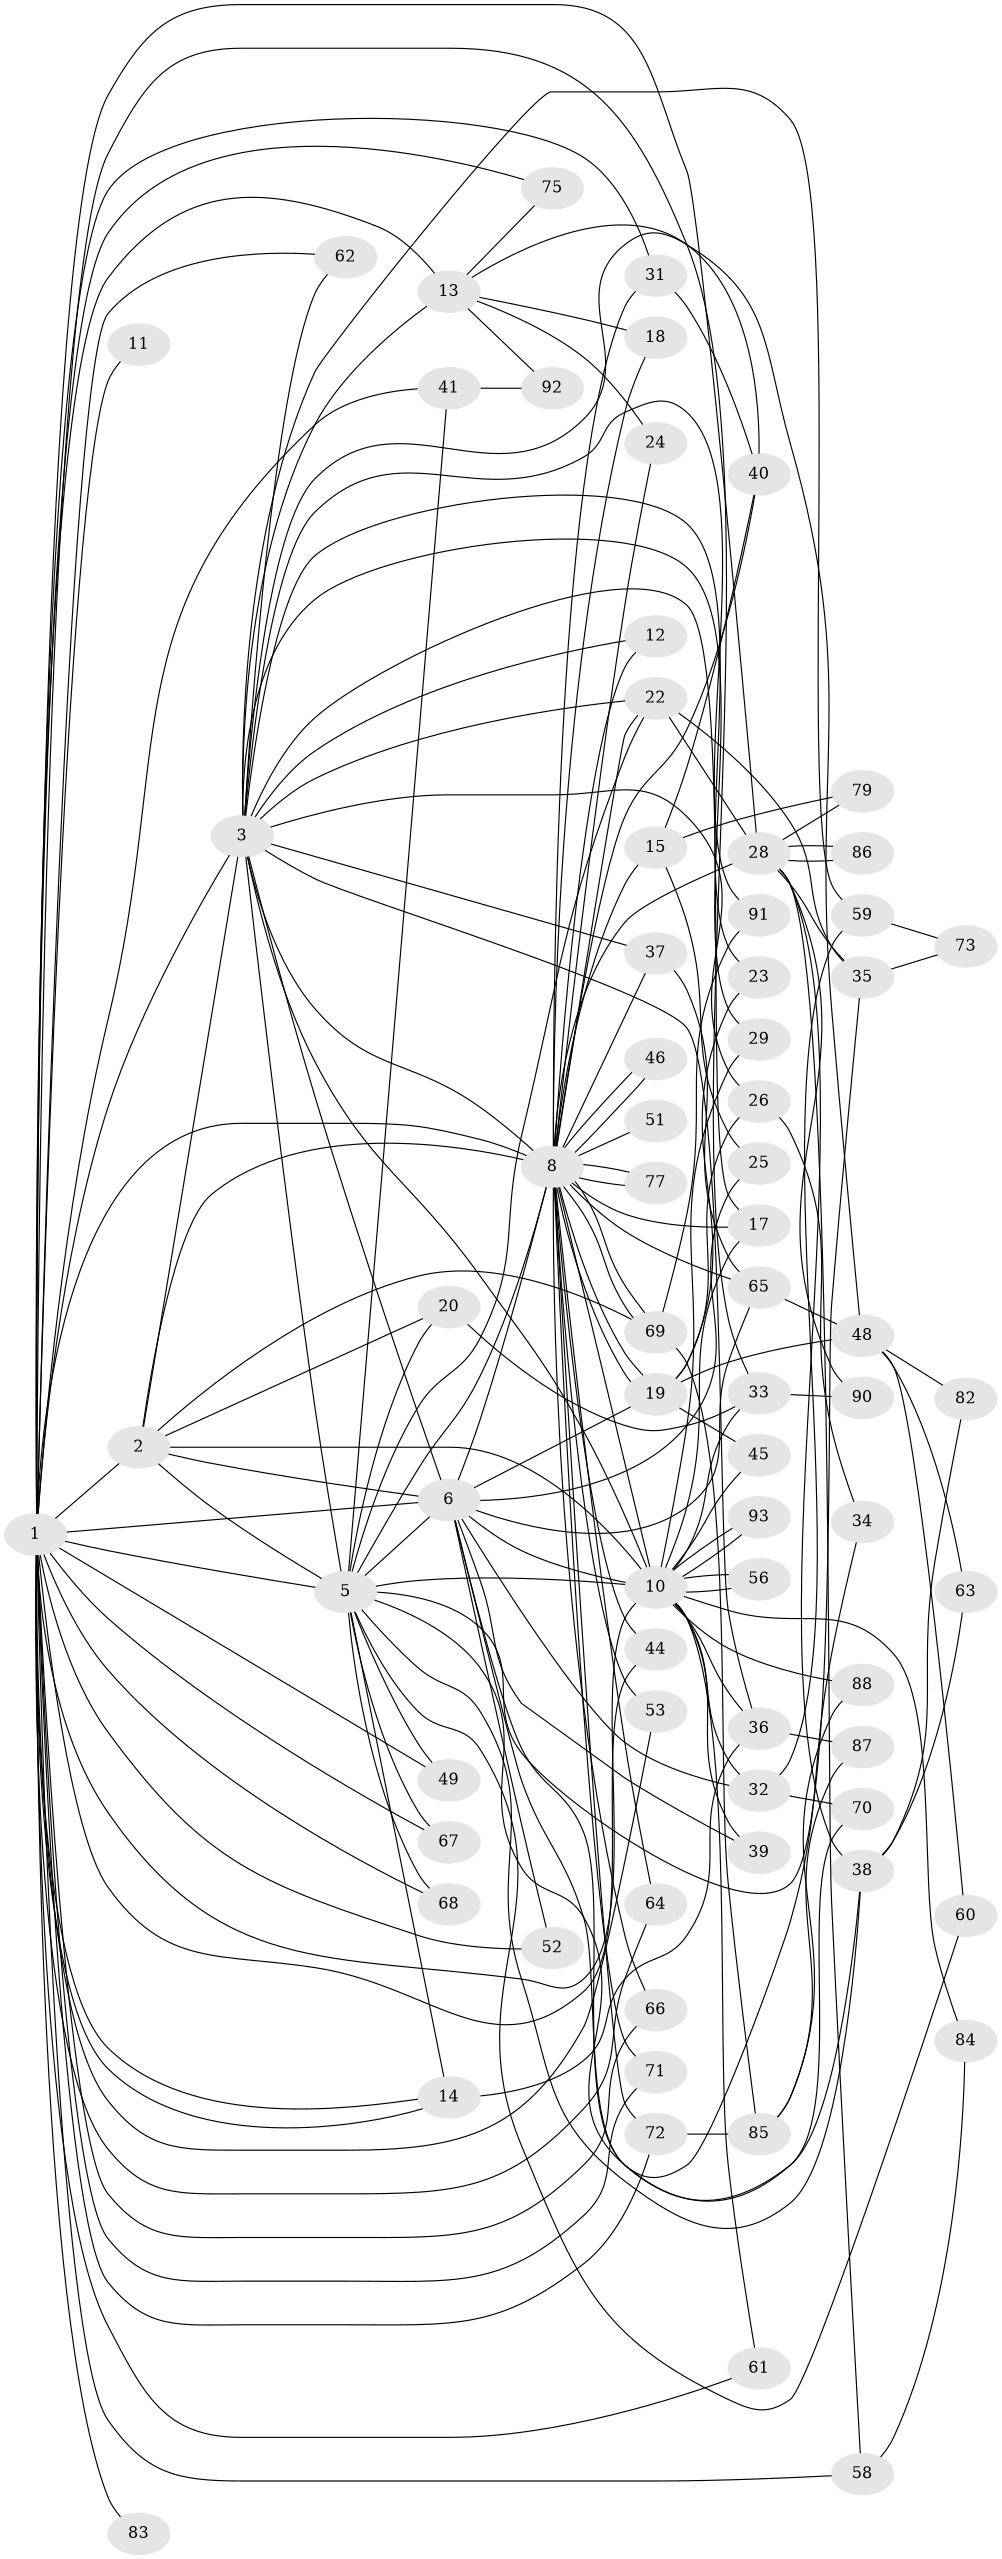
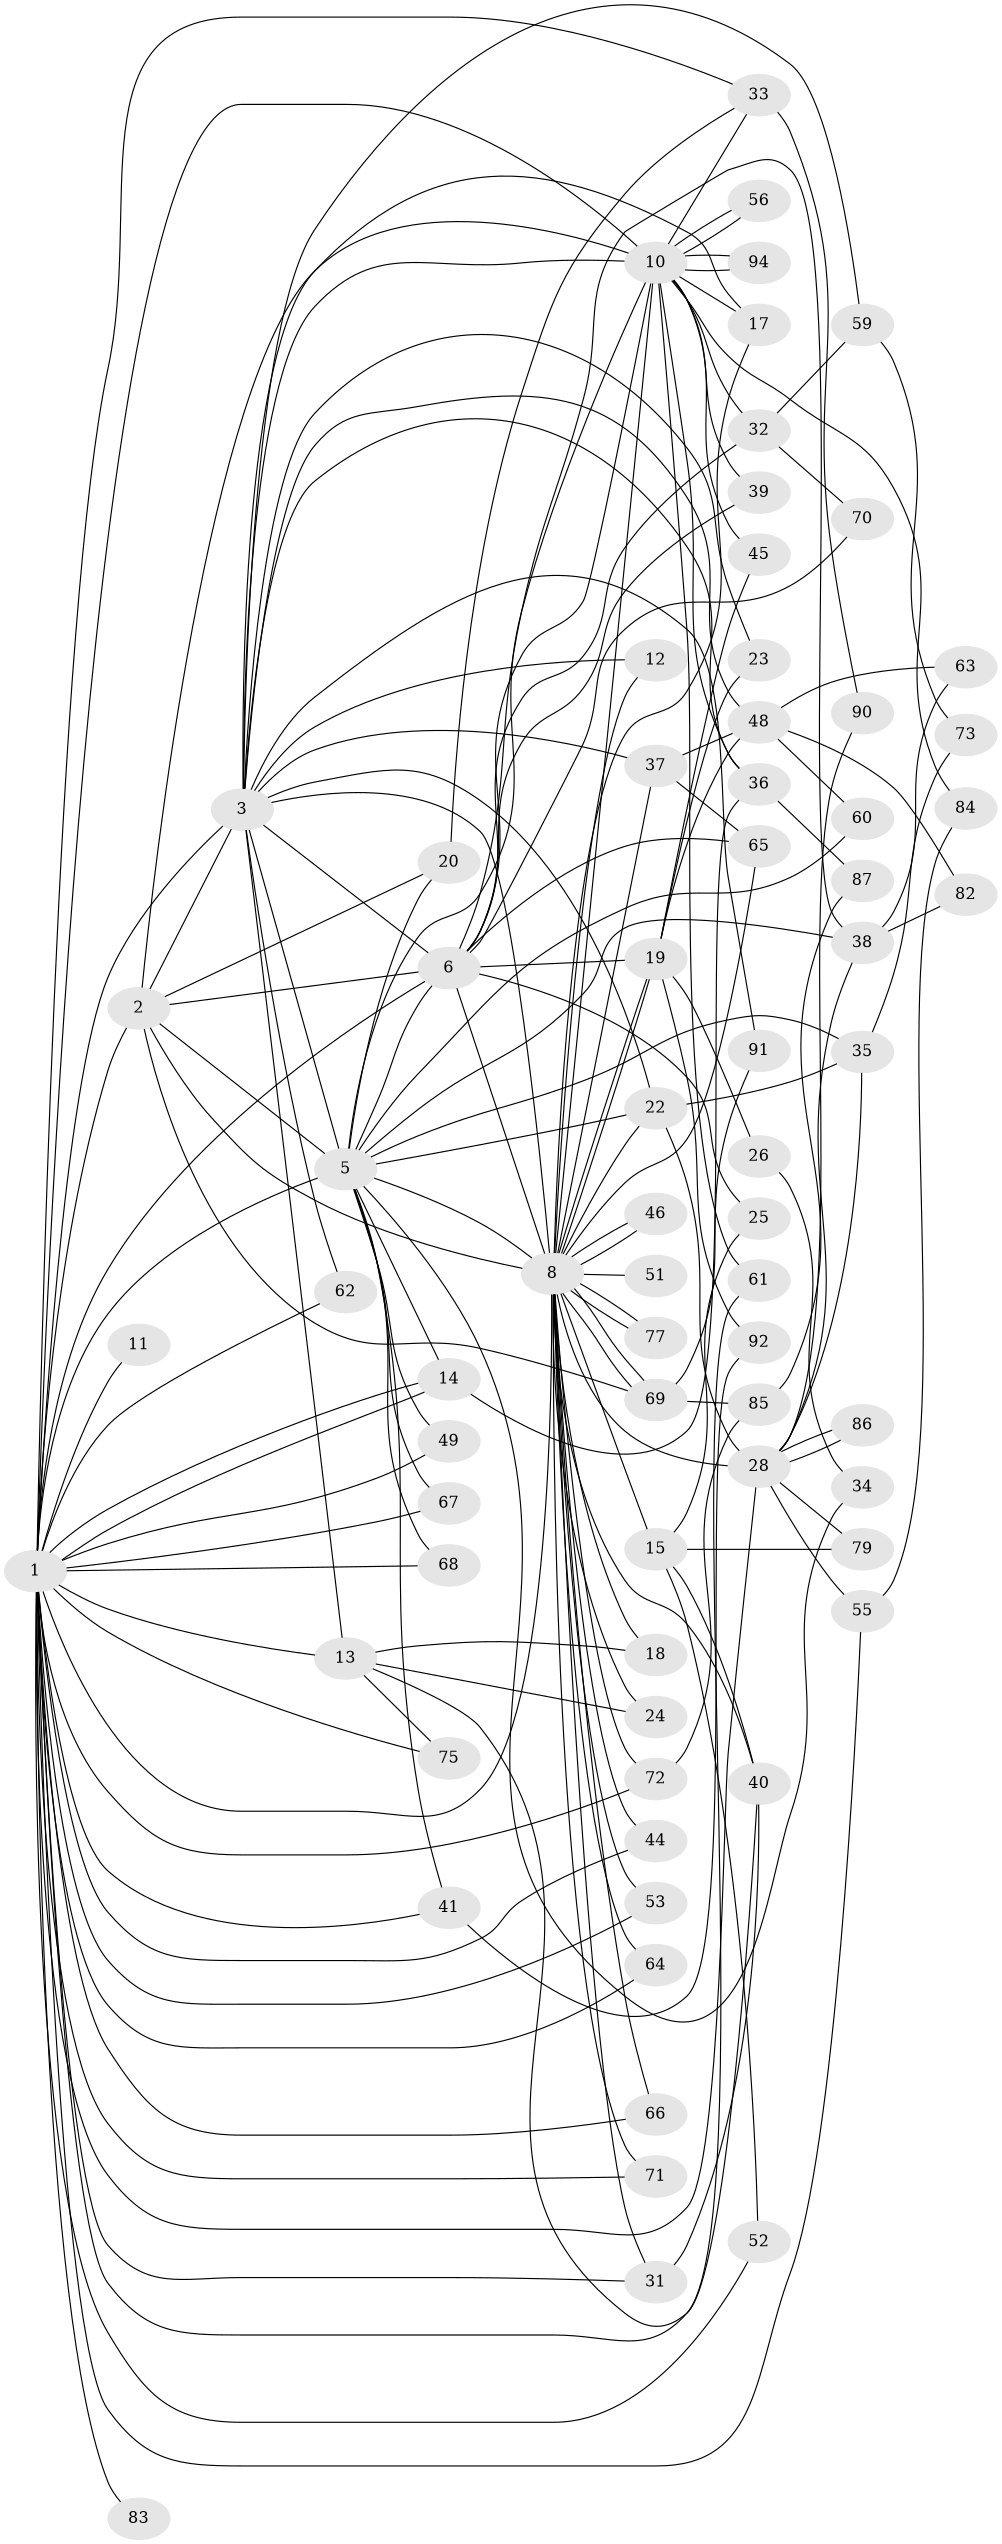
(501, 340) -> (696, 1156)
(623, 790) -> none
(759, 1039) -> none
(802, 1307) -> (708, 744)
(759, 1517) -> (759, 263)
(863, 1685) -> none
(520, 1816) -> (734, 1891)
(863, 2474) -> (863, 1611)
